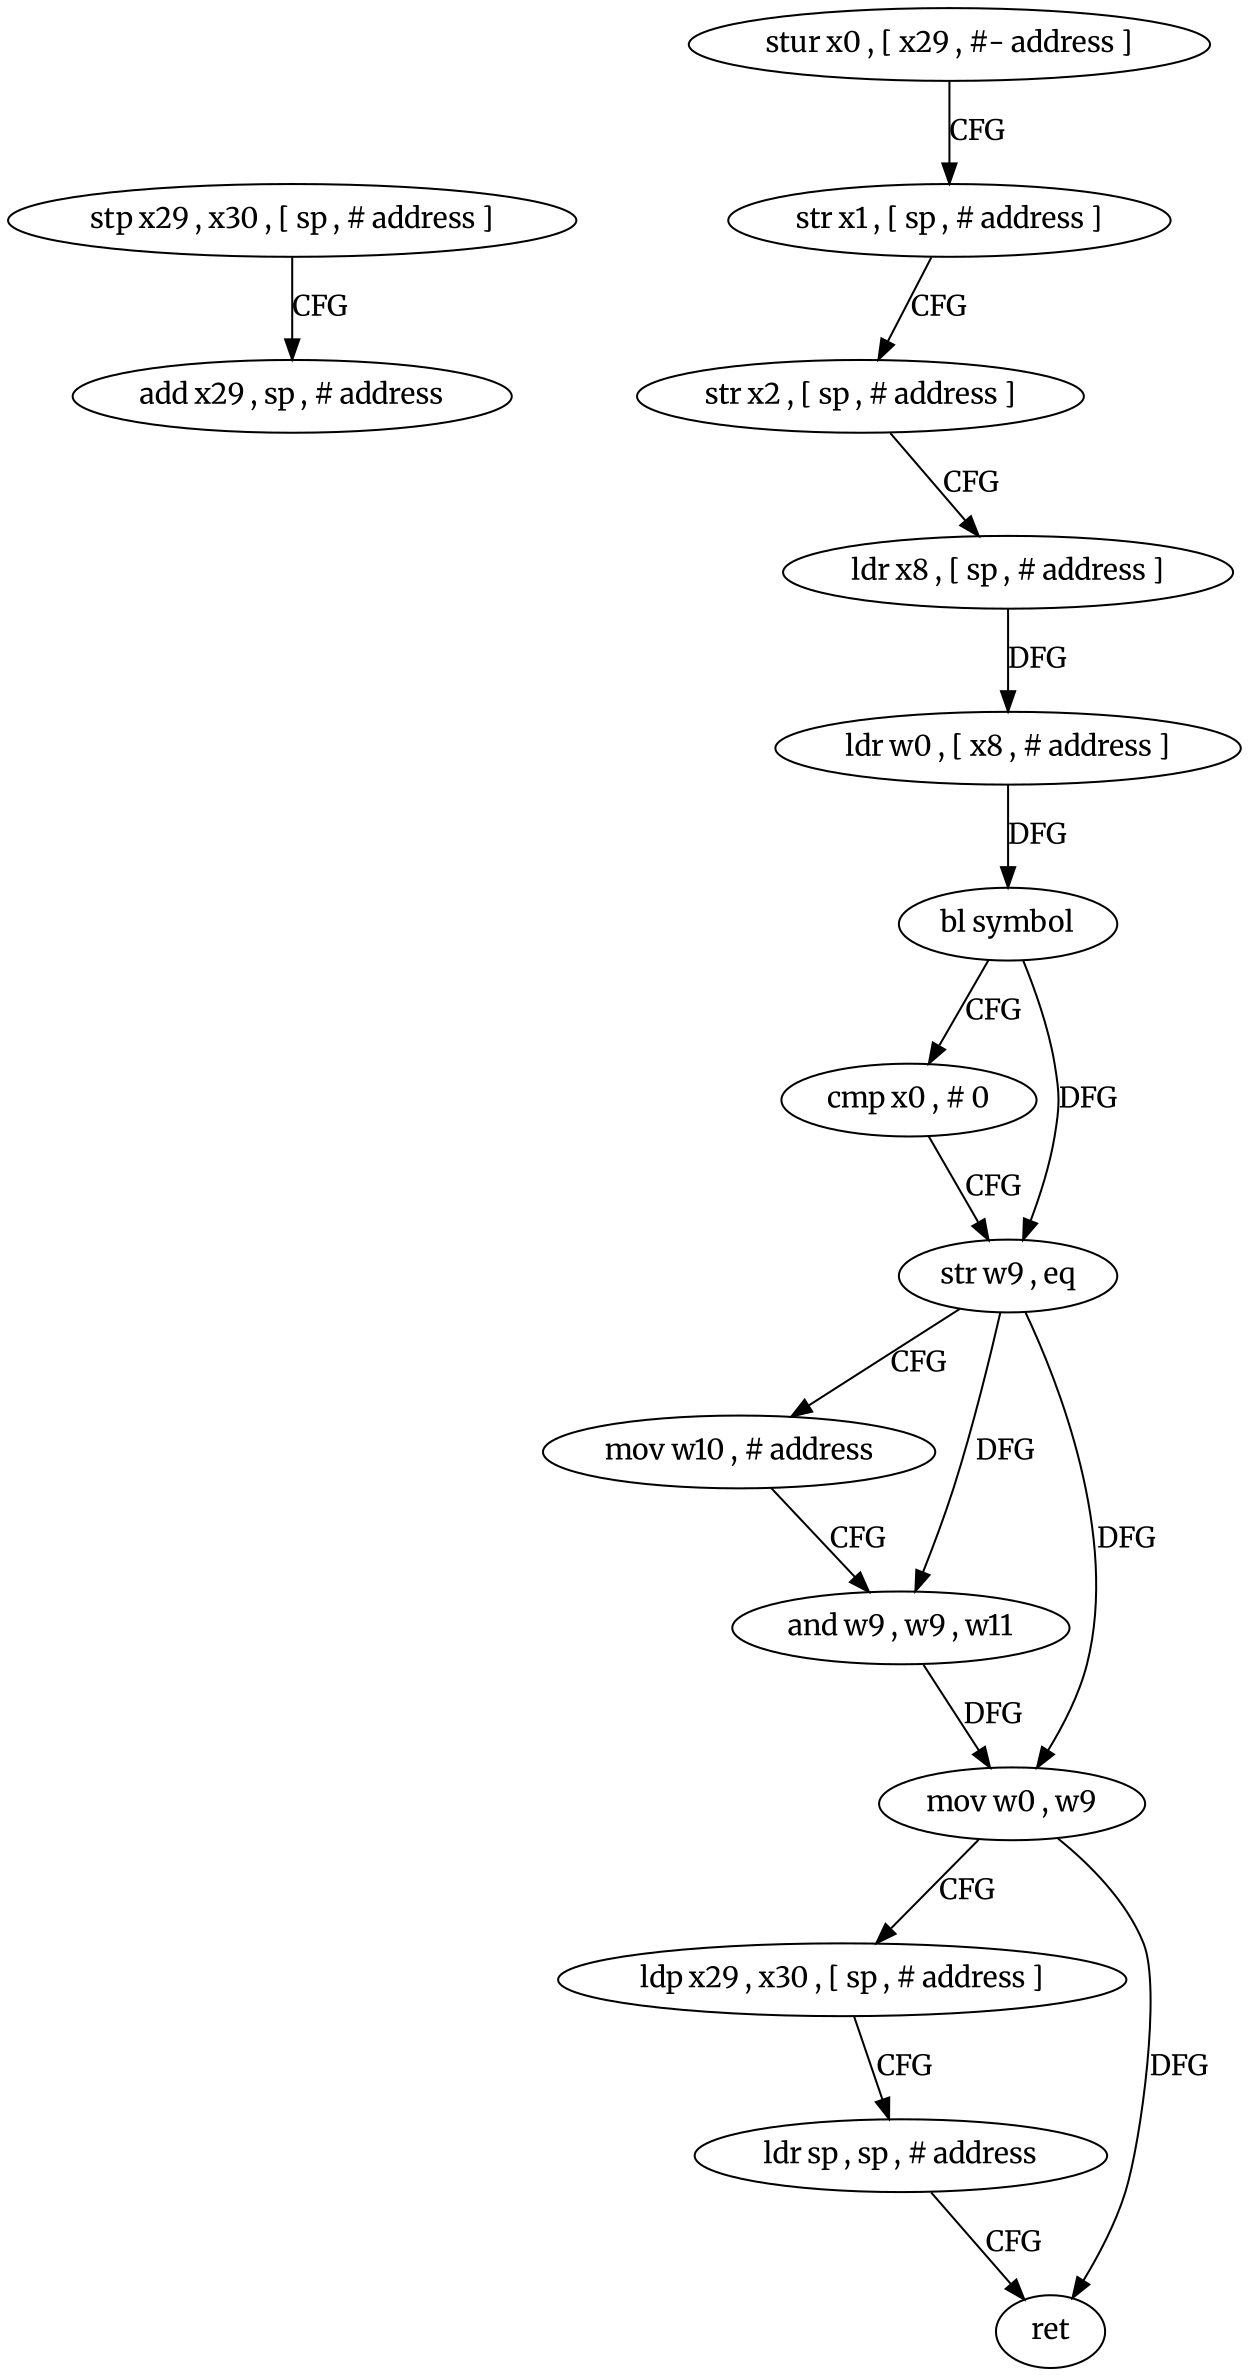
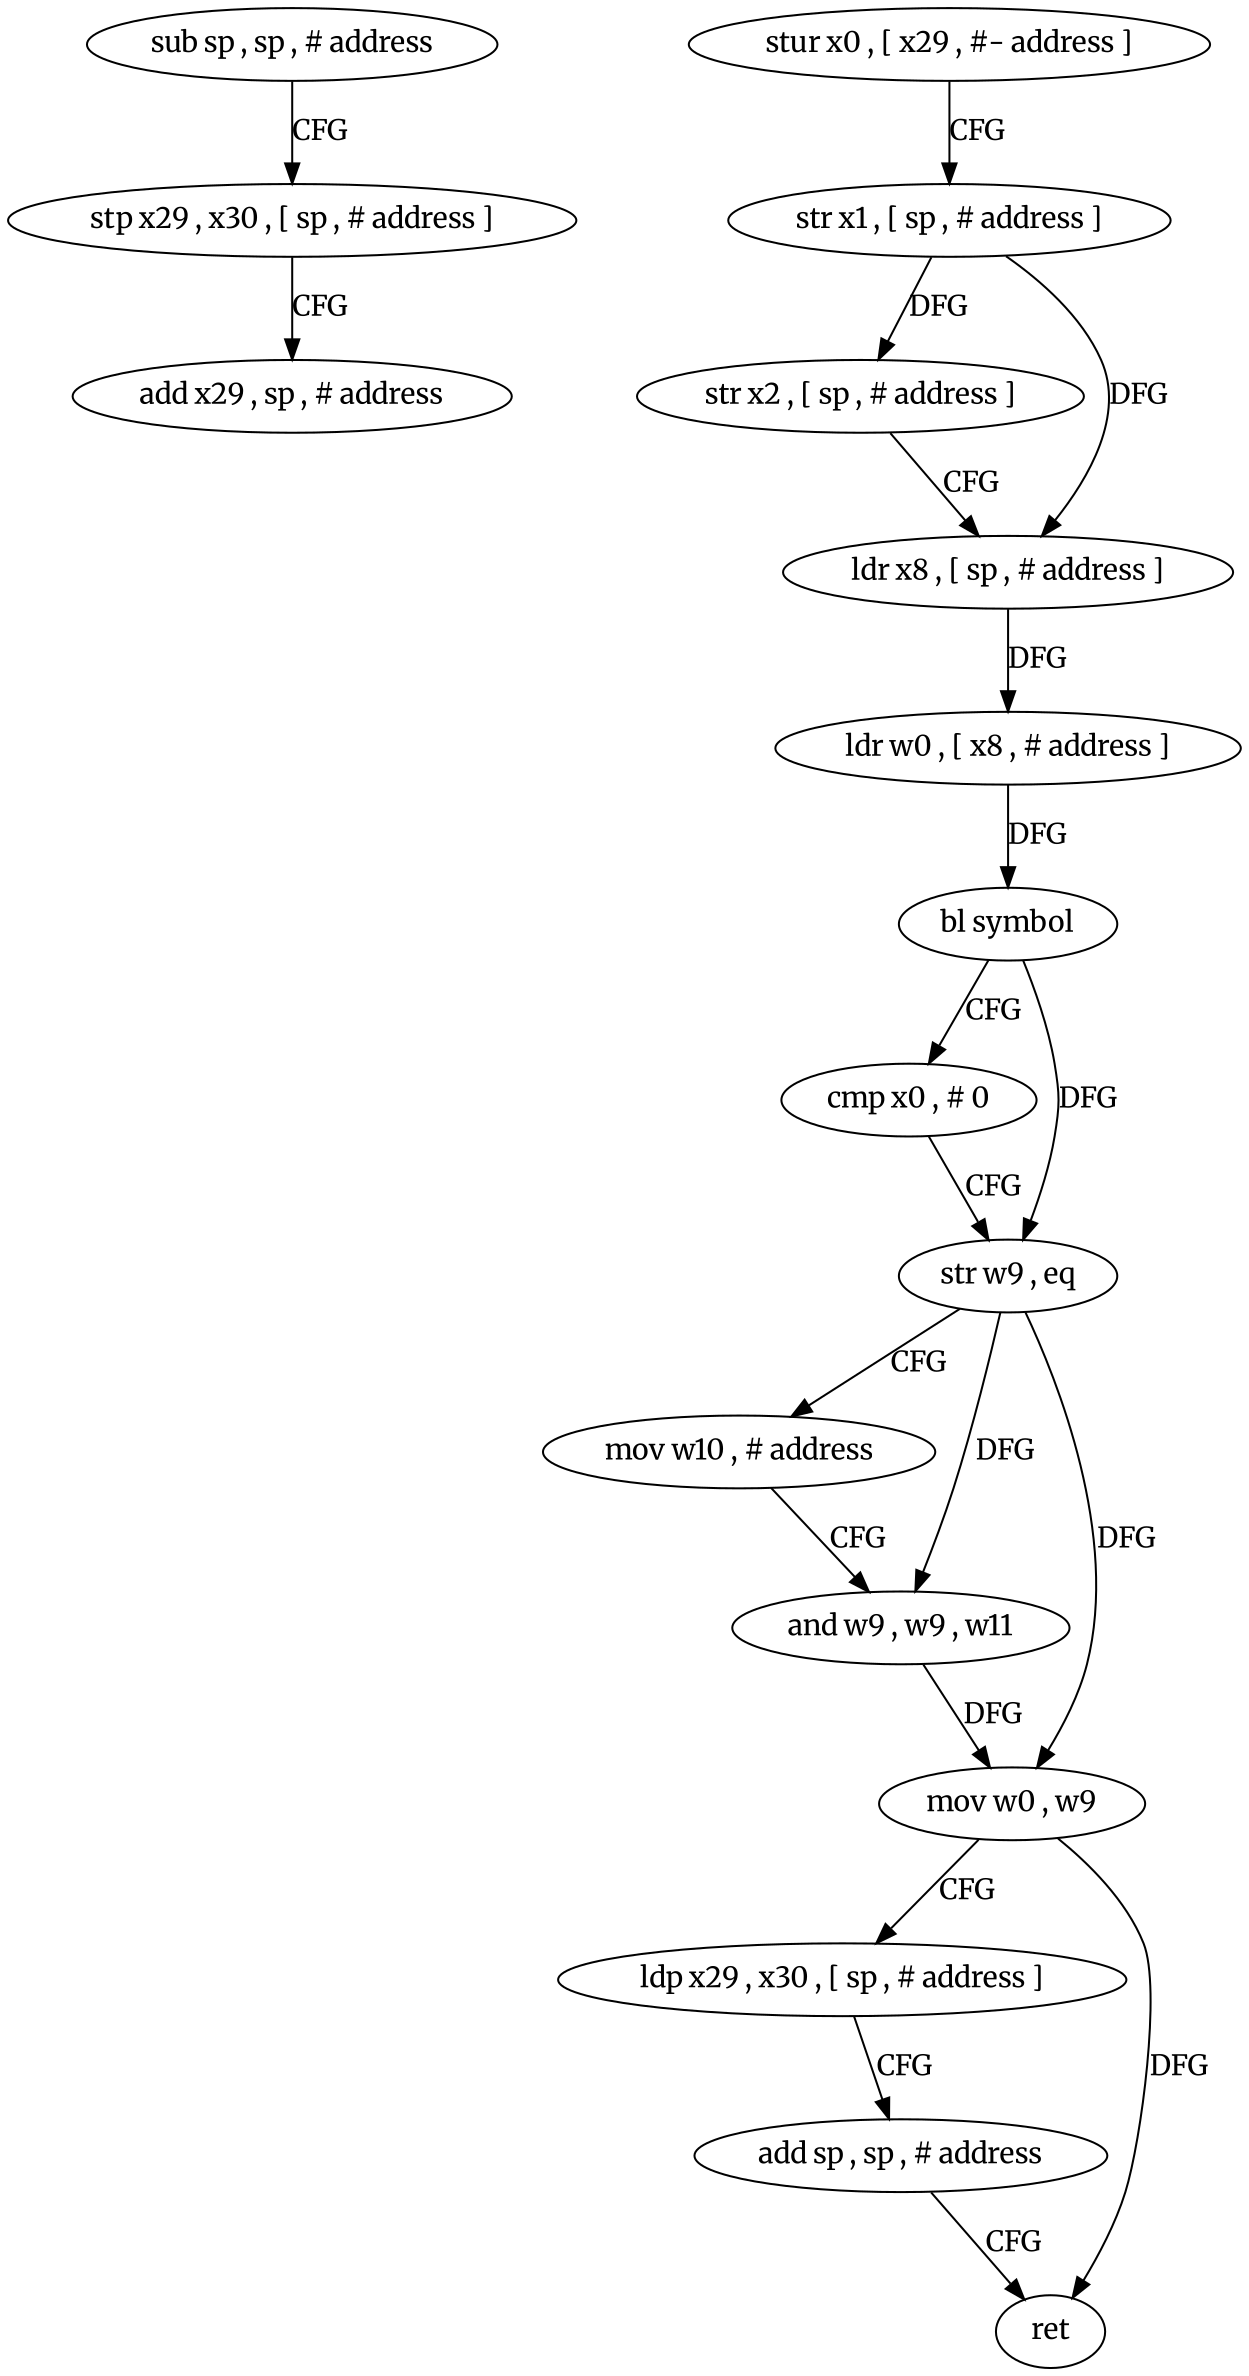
none -> (292, 44)
(939, 308) -> (939, 308)
none -> (1106, 376)
(901, 2156) -> (901, 2156)
